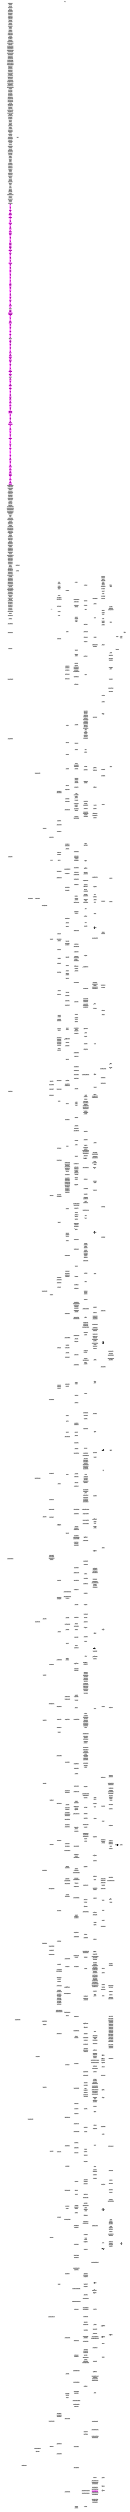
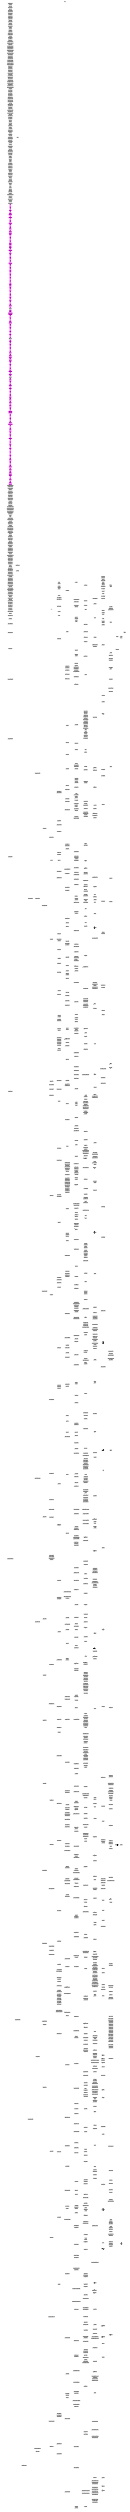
(95, 2491) -> (95, 2491)
